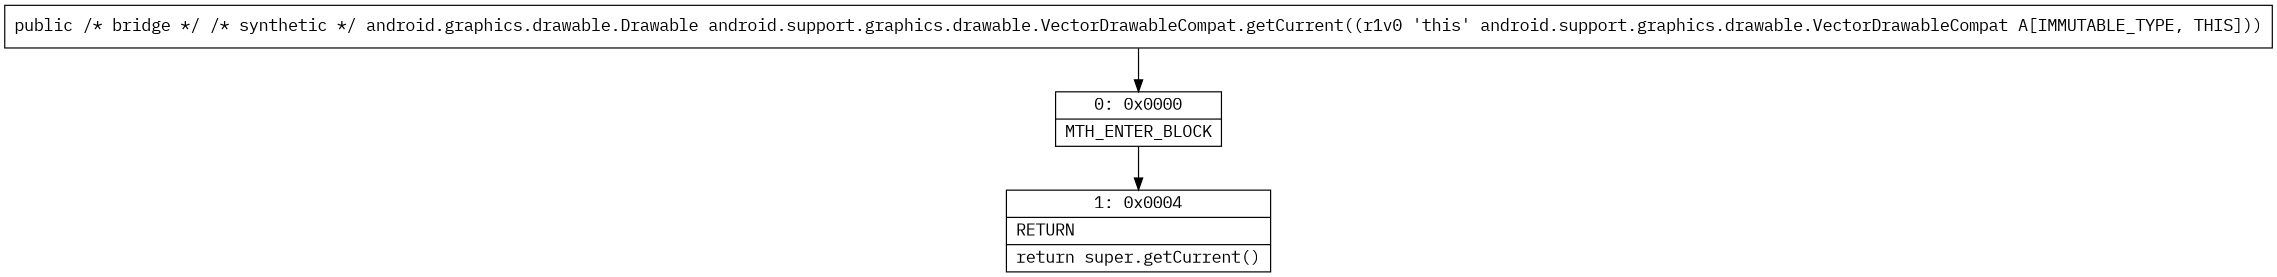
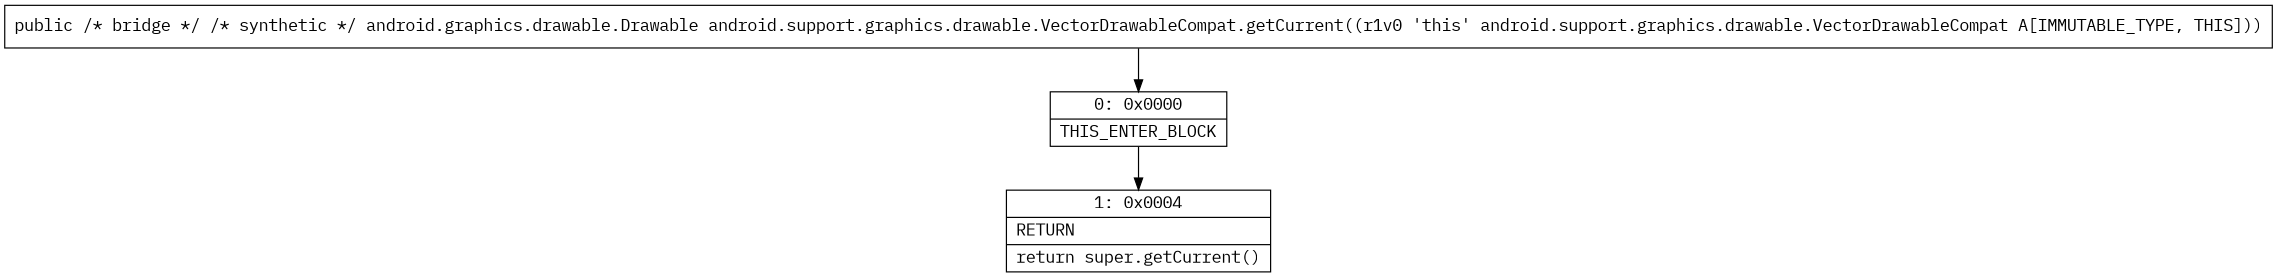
(1139, 132) -> (1139, 132)
